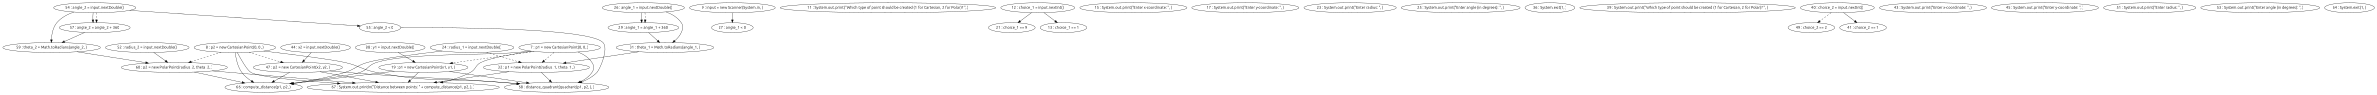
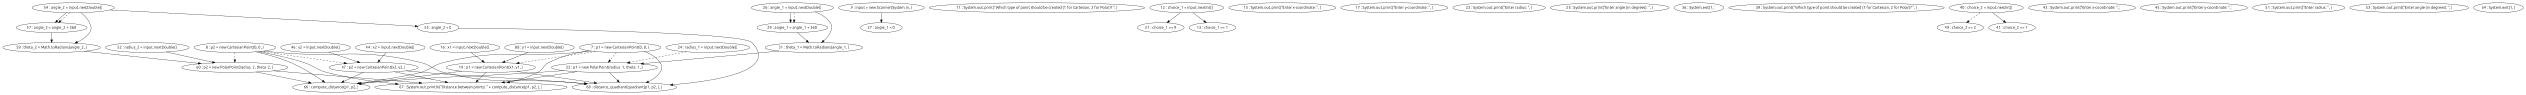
none -> (316, 48)
none -> (465, 48)
(367, 63) -> (452, 77)
